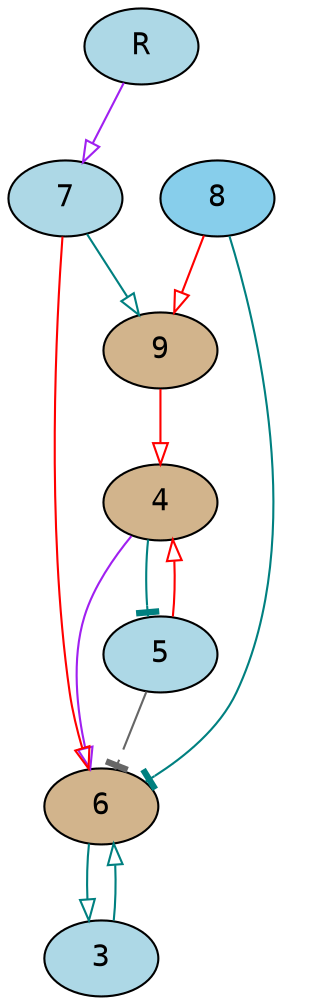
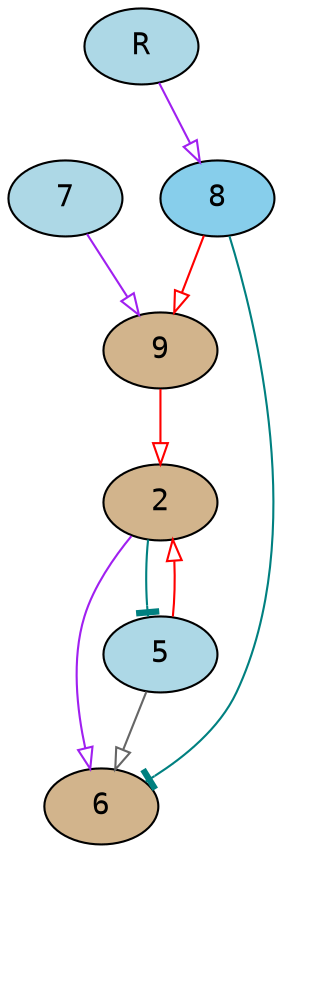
(108, 113) -> (175, 113)
(107, 265) -> (107, 265)
(55, 493) -> none
(160, 502) -> (160, 502)
(135, 721) -> (135, 721)
(101, 958) -> none
